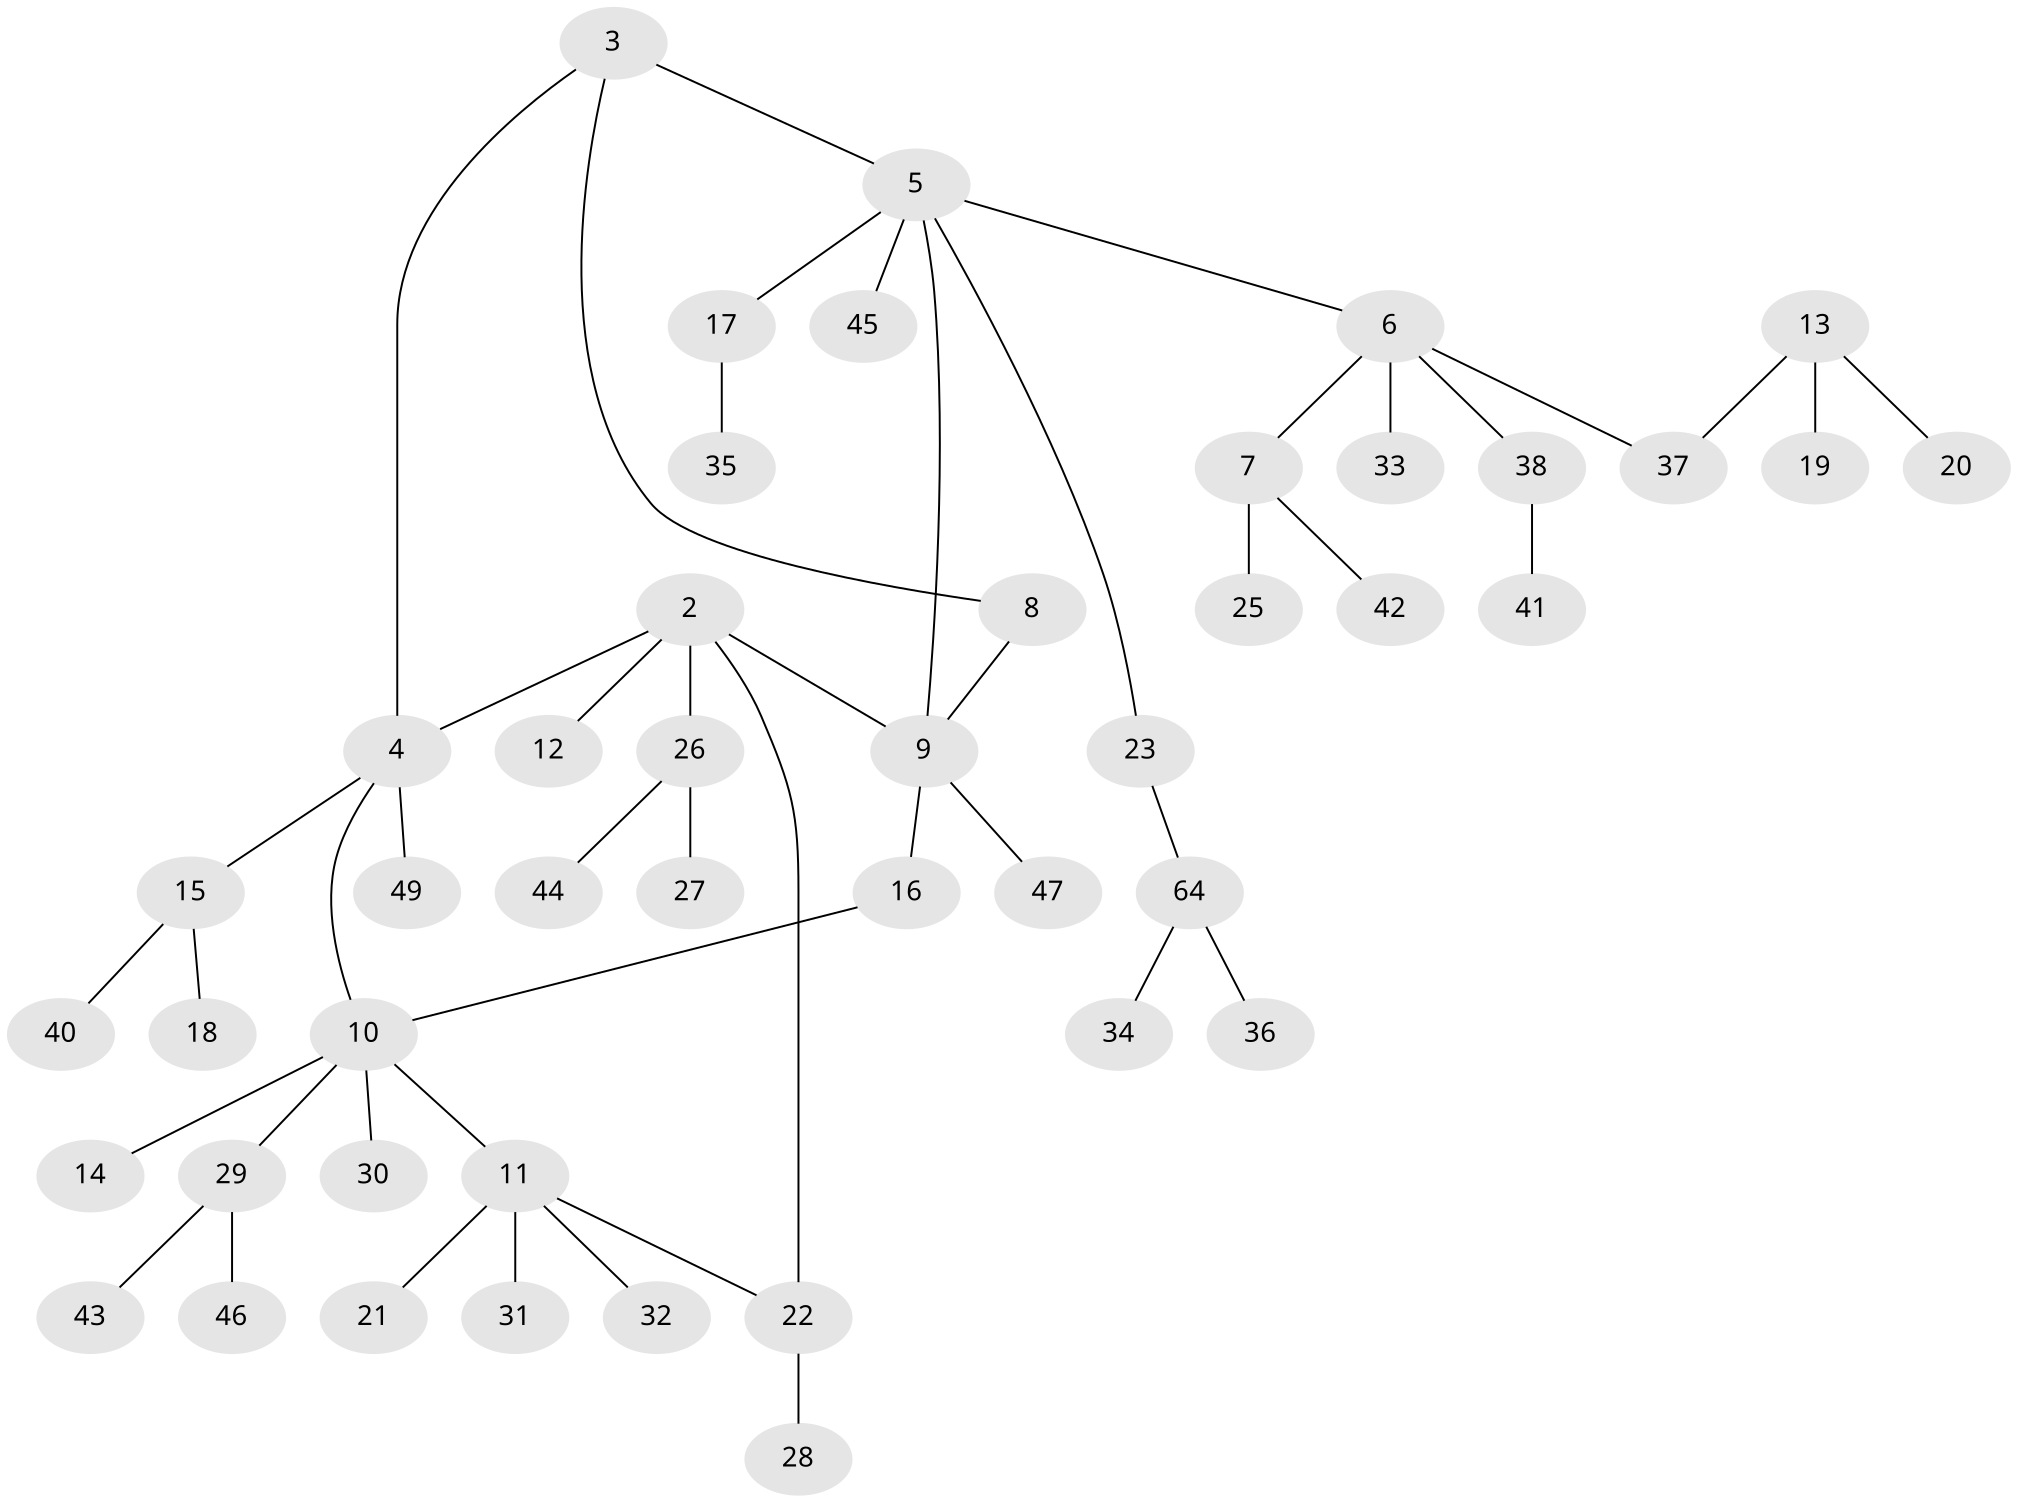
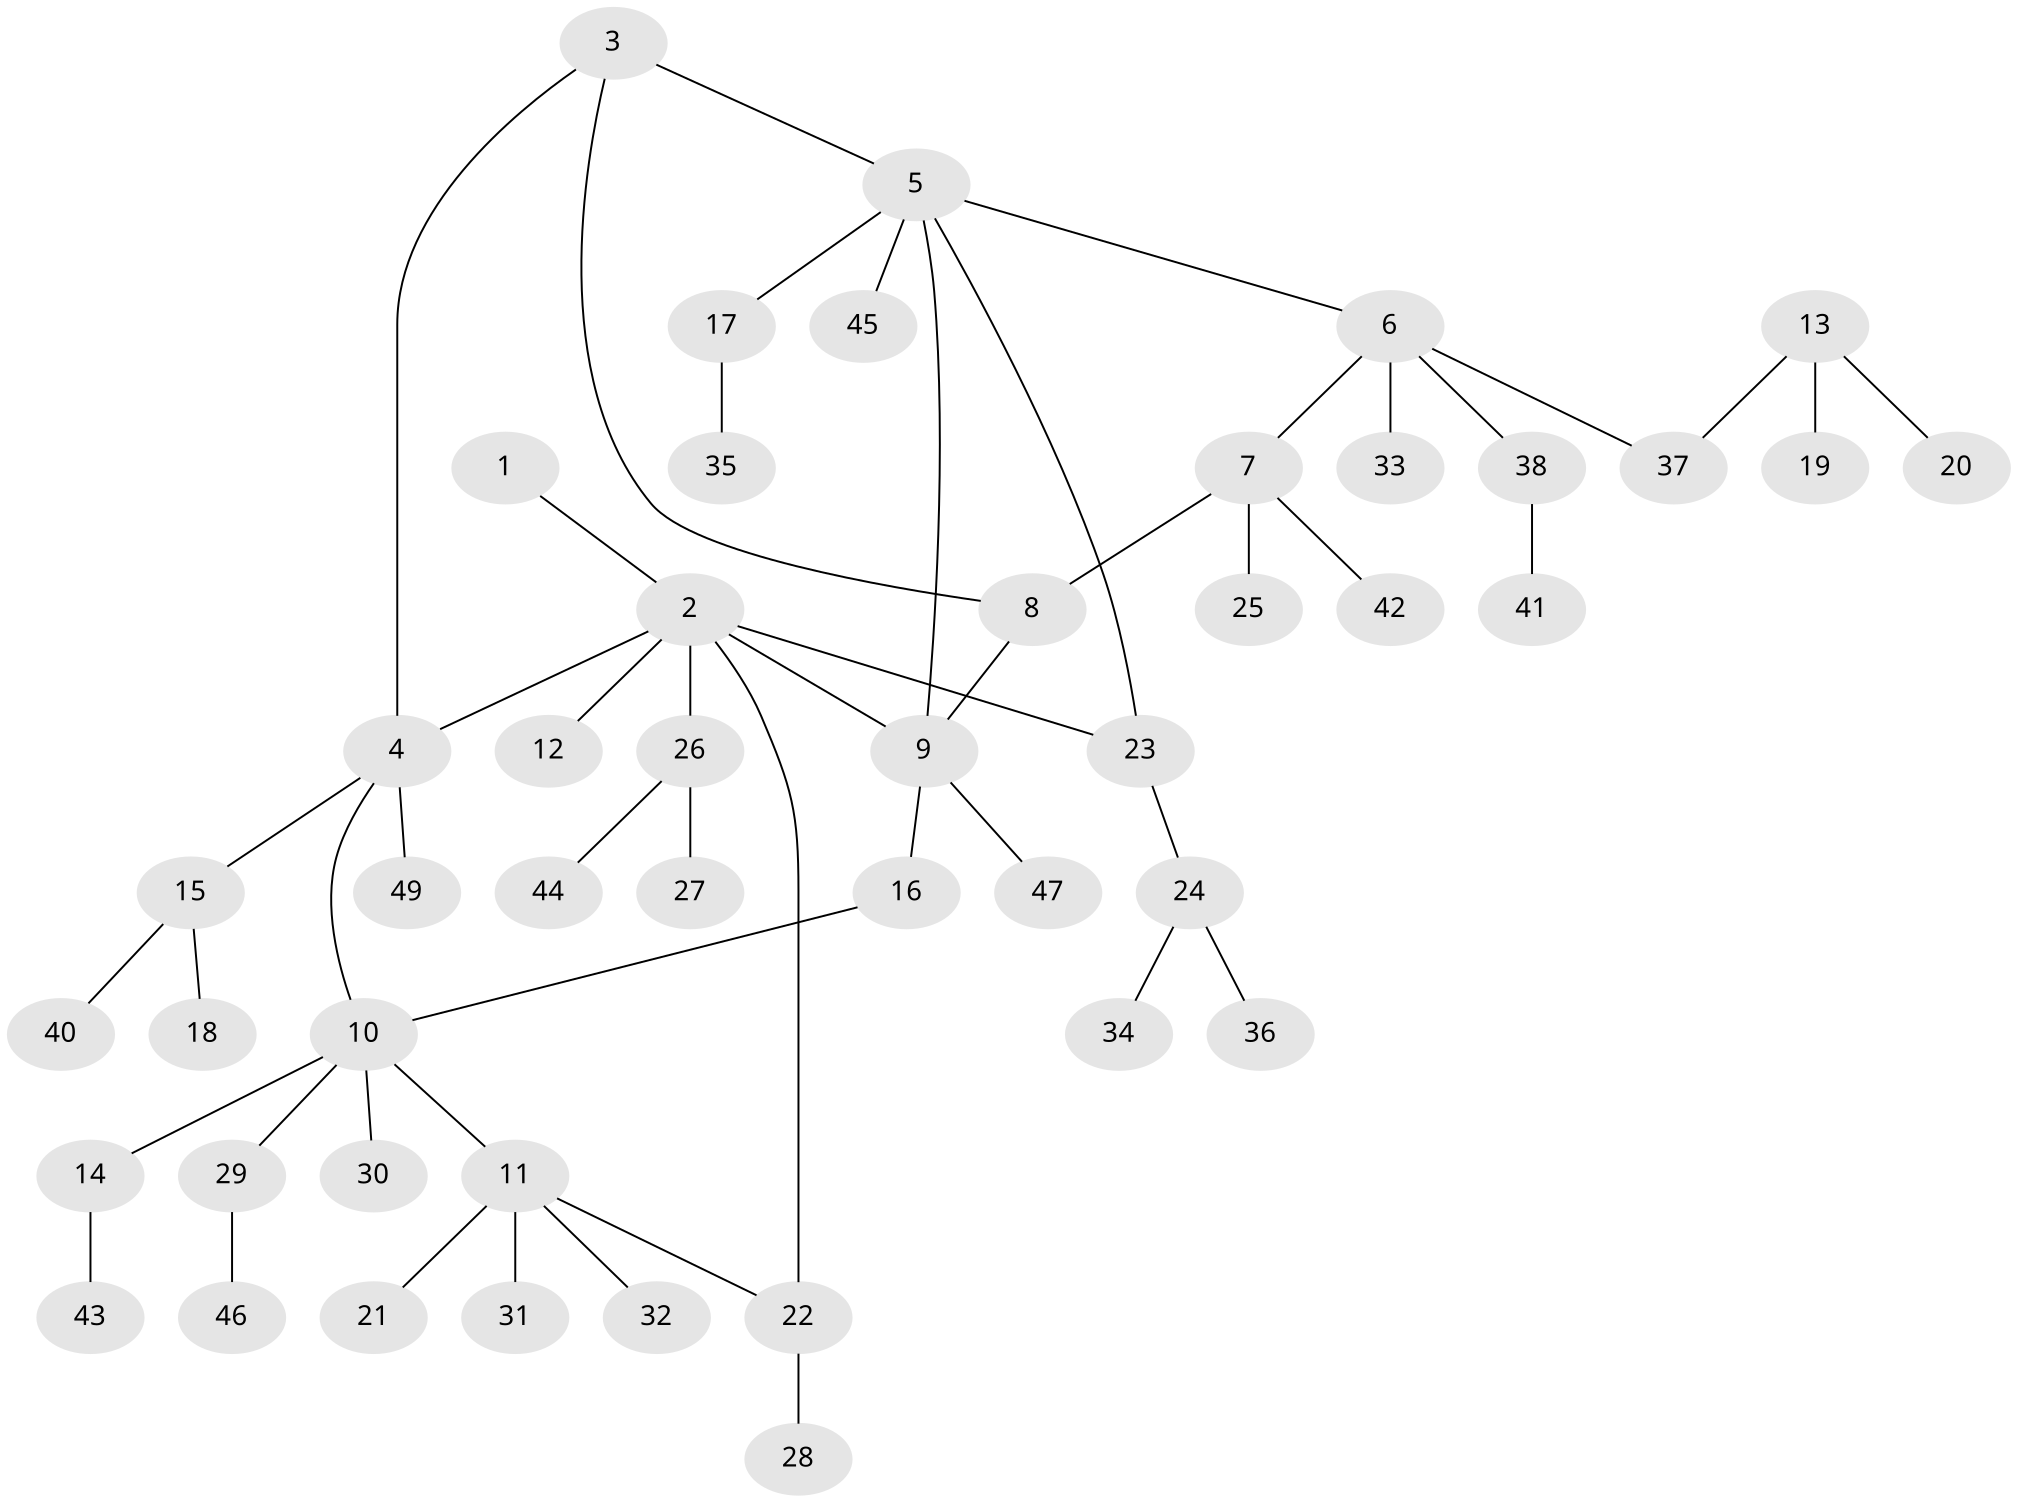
none -> (505, 468)
none -> (1140, 539)
none -> (915, 680)
(1190, 893) -> (1190, 893)
(161, 1247) -> (90, 1247)
